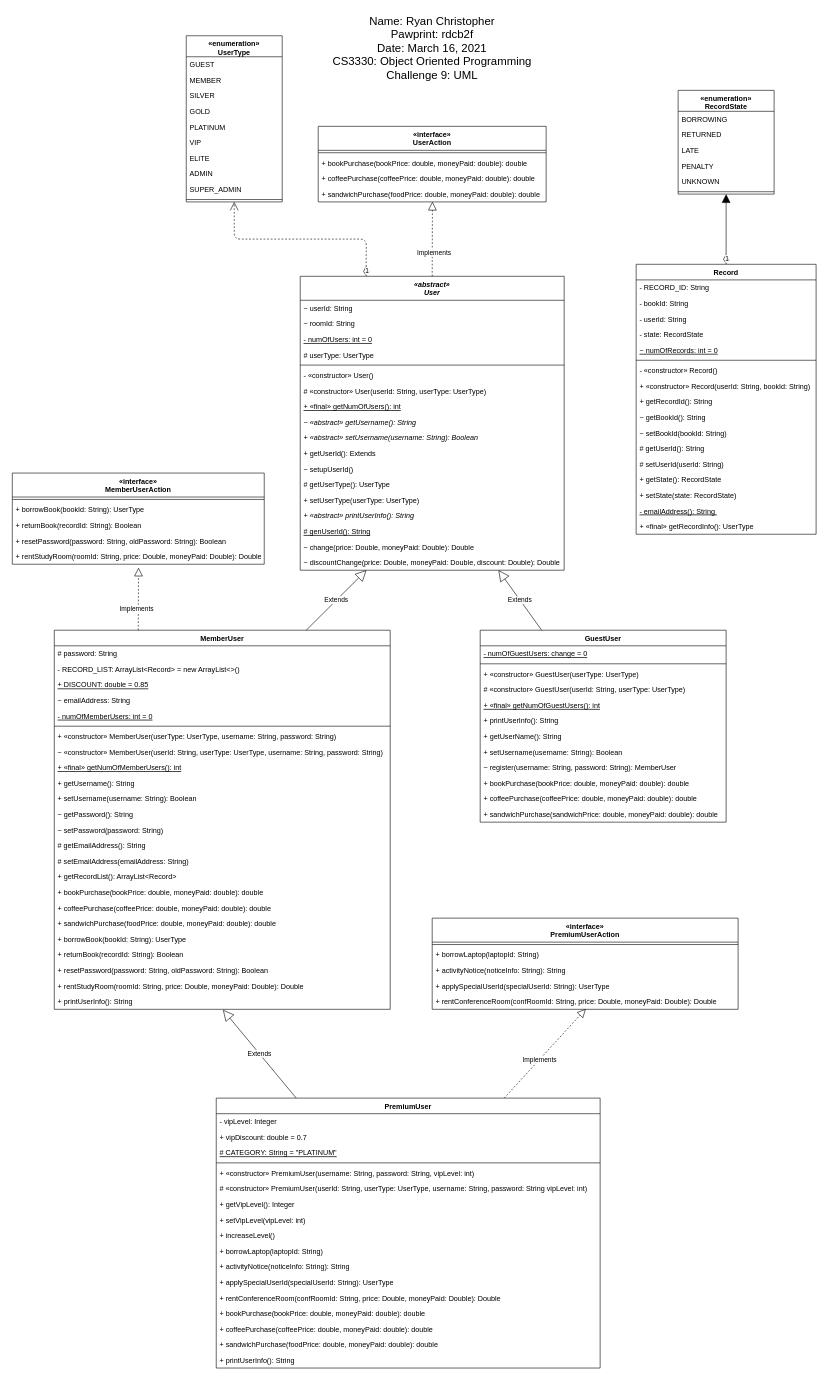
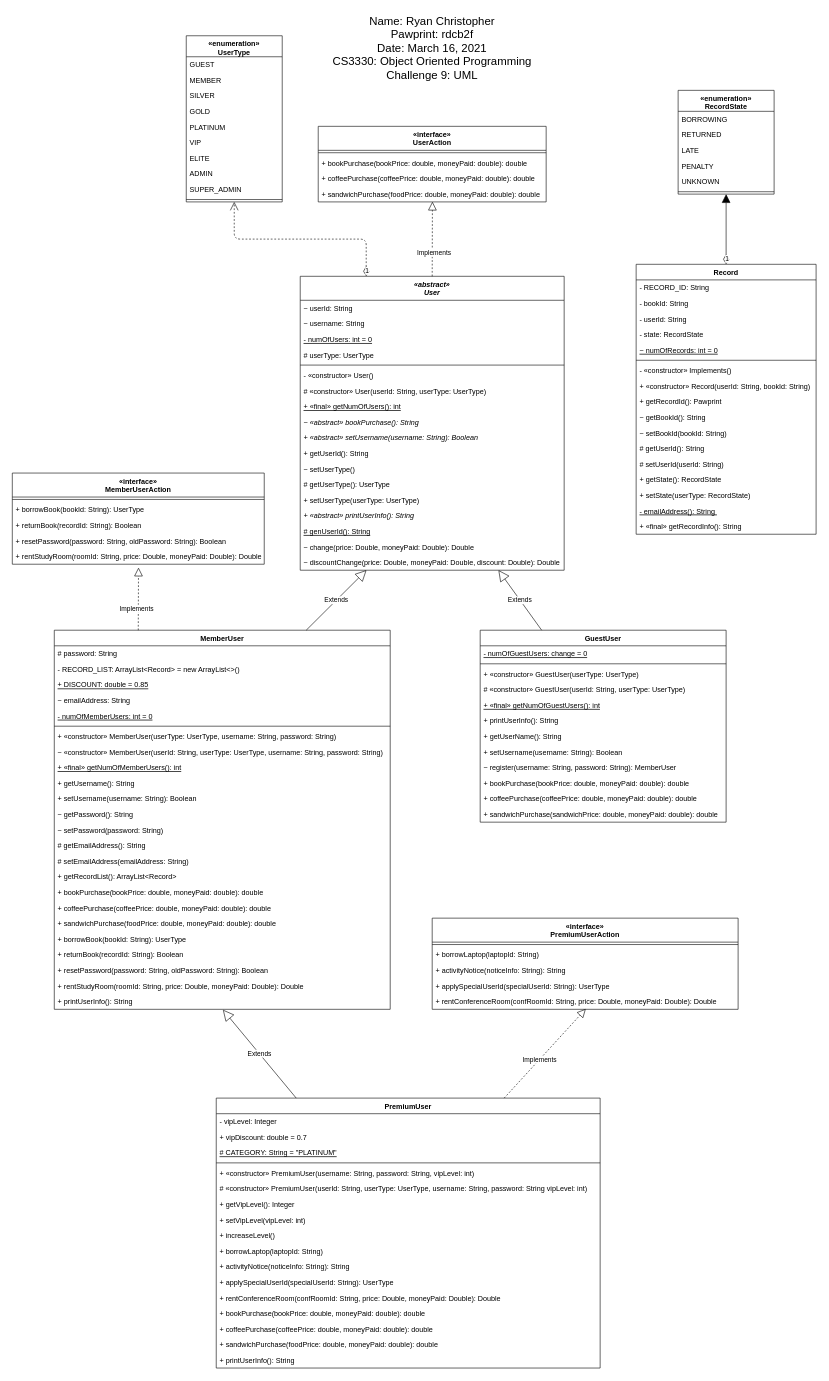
(332, 324) -> (336, 324)
(686, 371) -> (693, 371)
(682, 402) -> (686, 402)
(368, 422) -> (370, 422)
(345, 454) -> (342, 454)
(333, 469) -> (333, 469)
(697, 496) -> (703, 496)
(705, 527) -> (700, 527)
